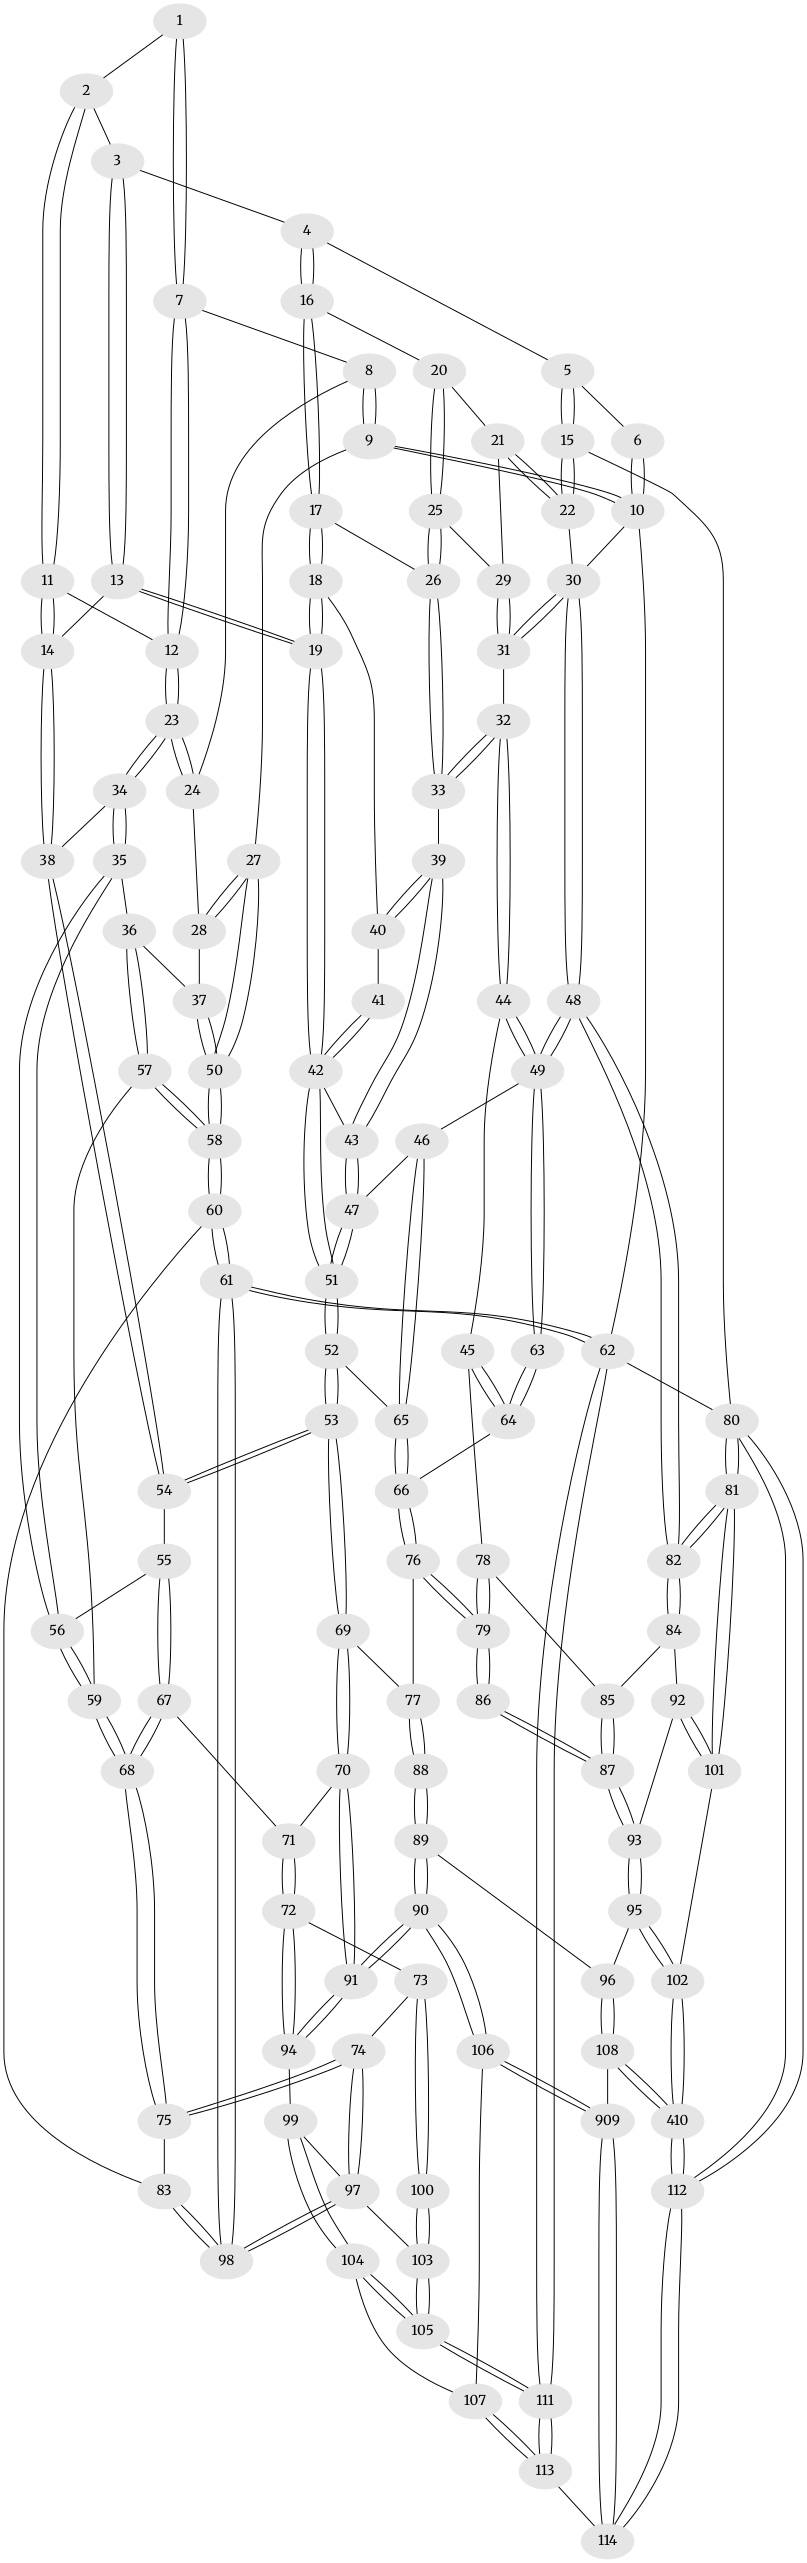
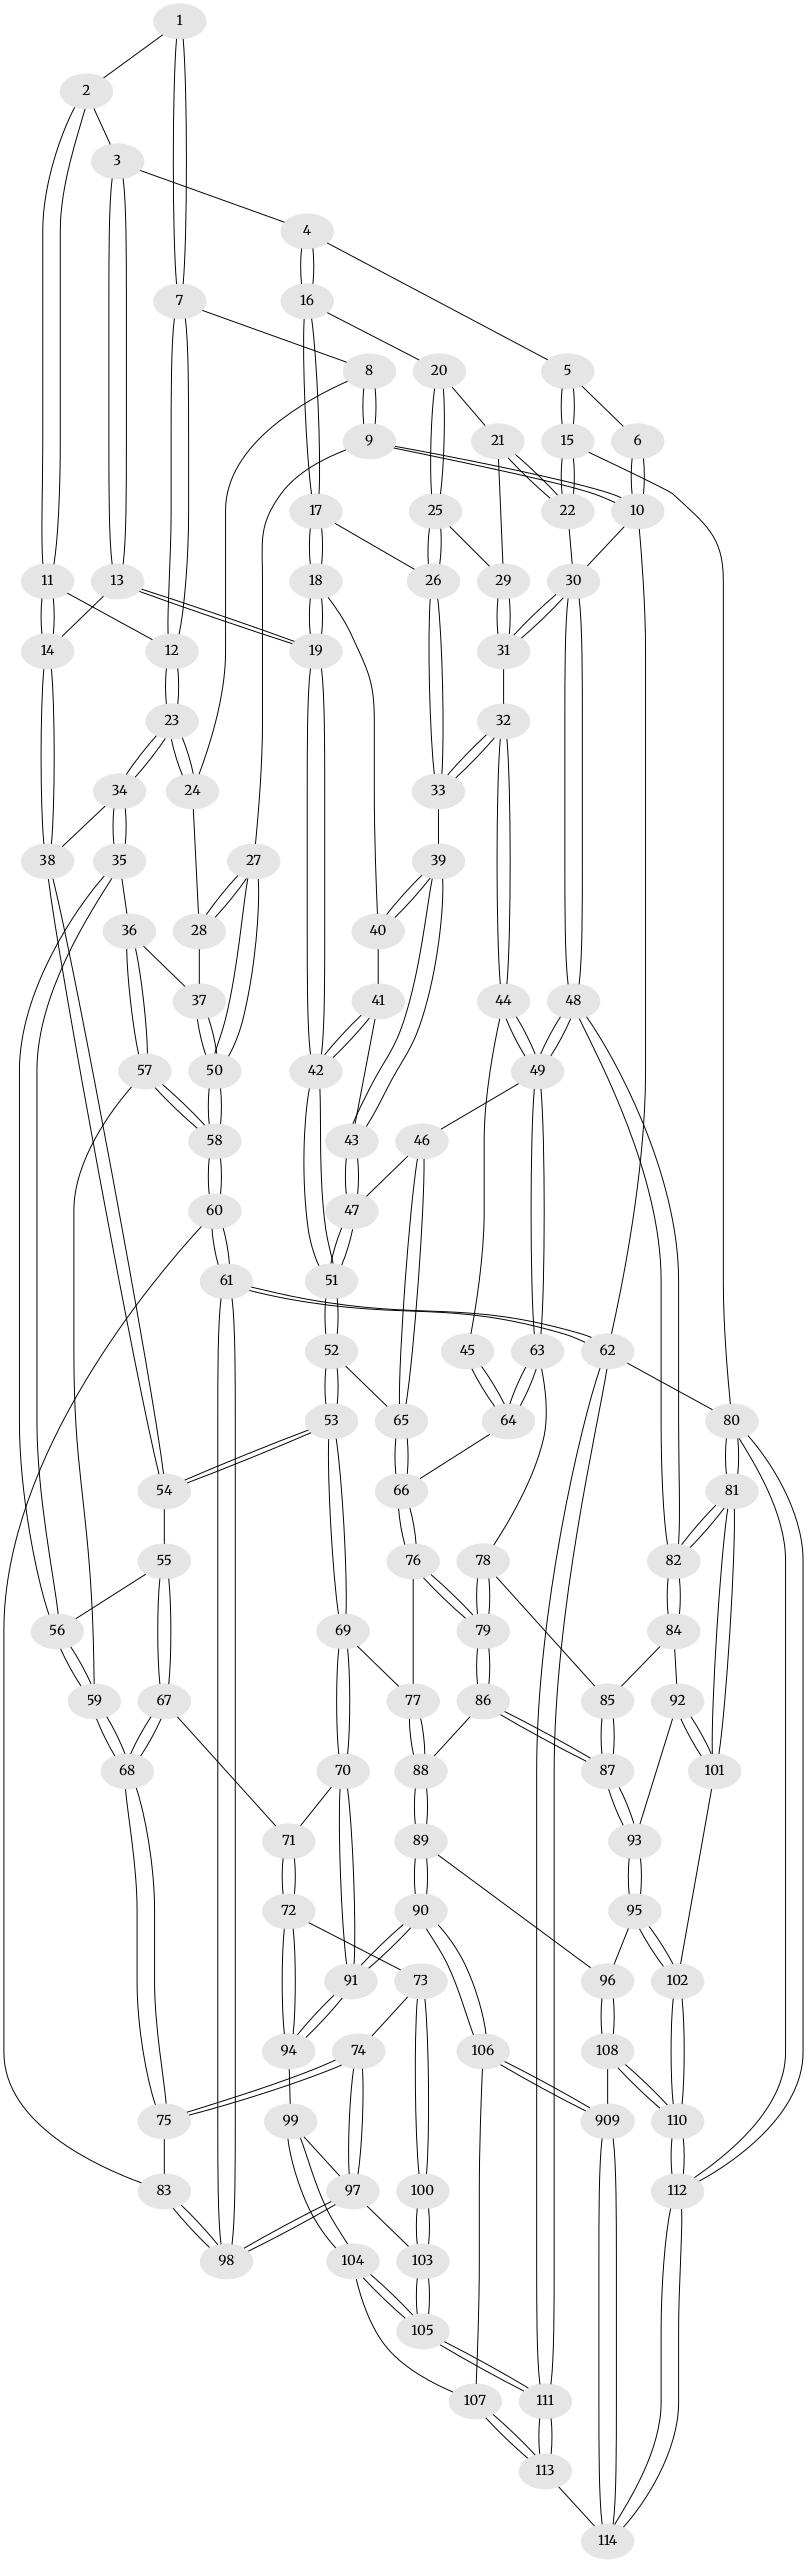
(334, 1106) -> (365, 1071)
(475, 1456) -> (537, 1462)
none -> (452, 1736)
(678, 2121) -> (678, 2121)
